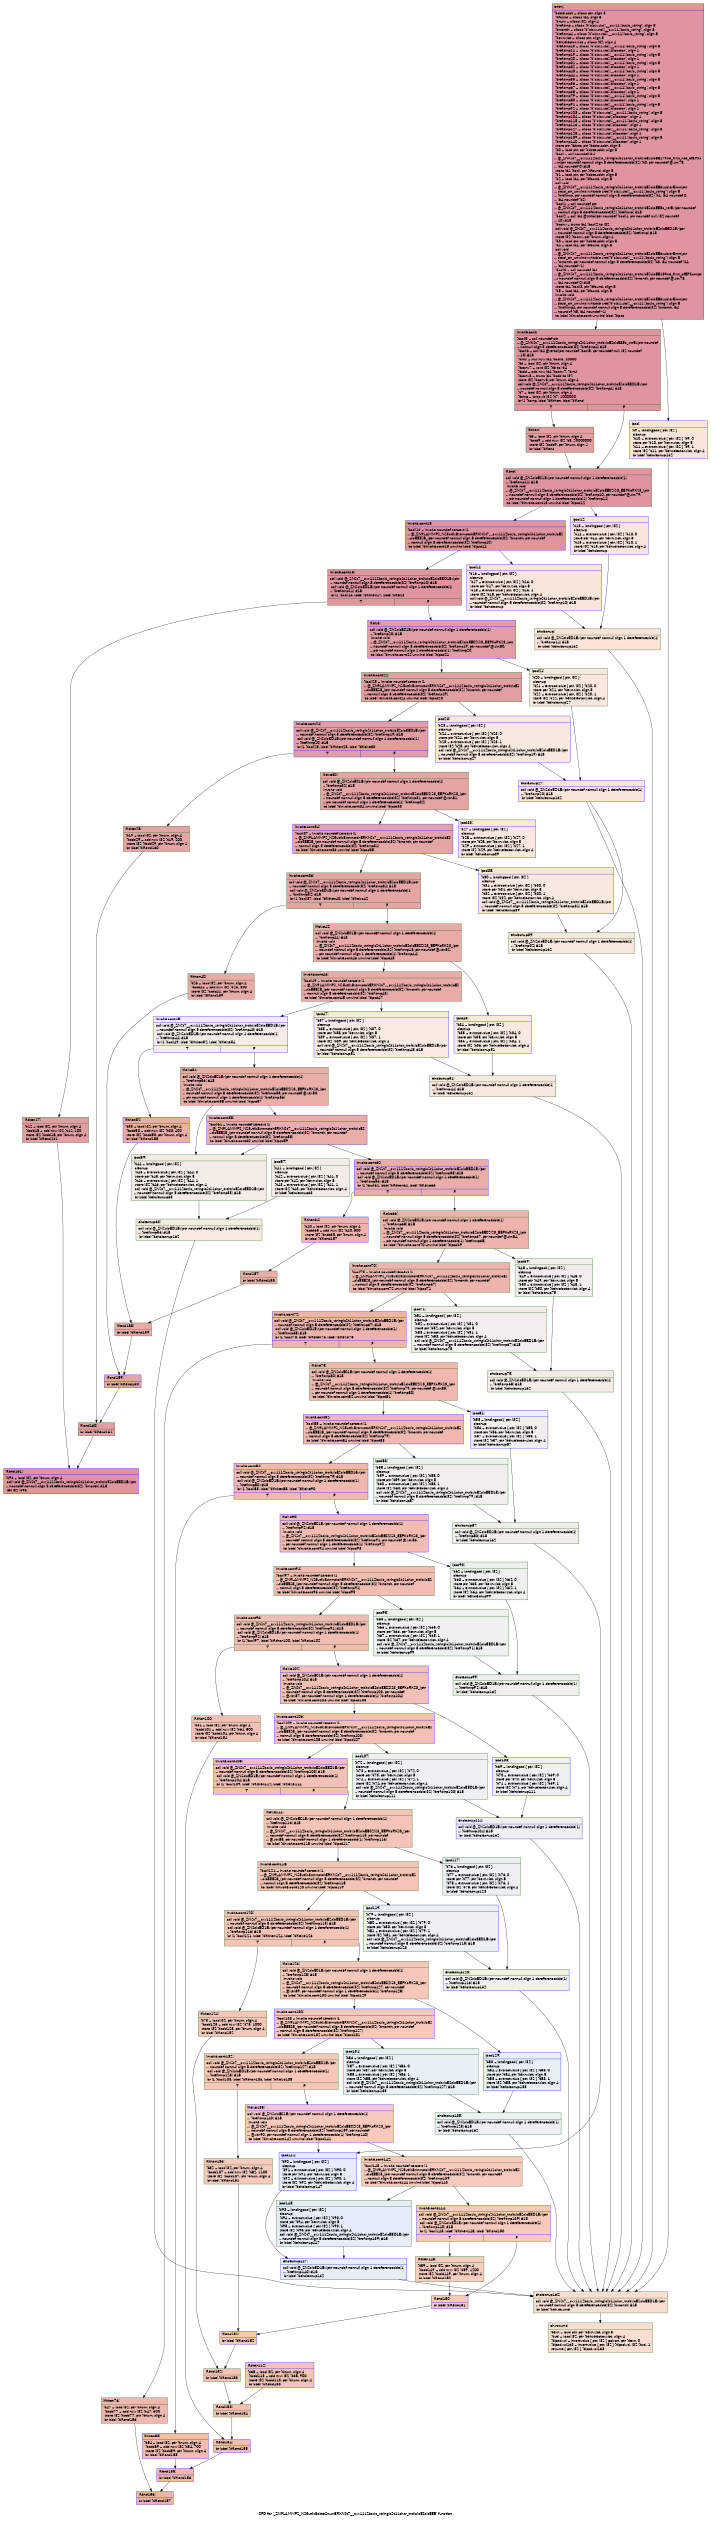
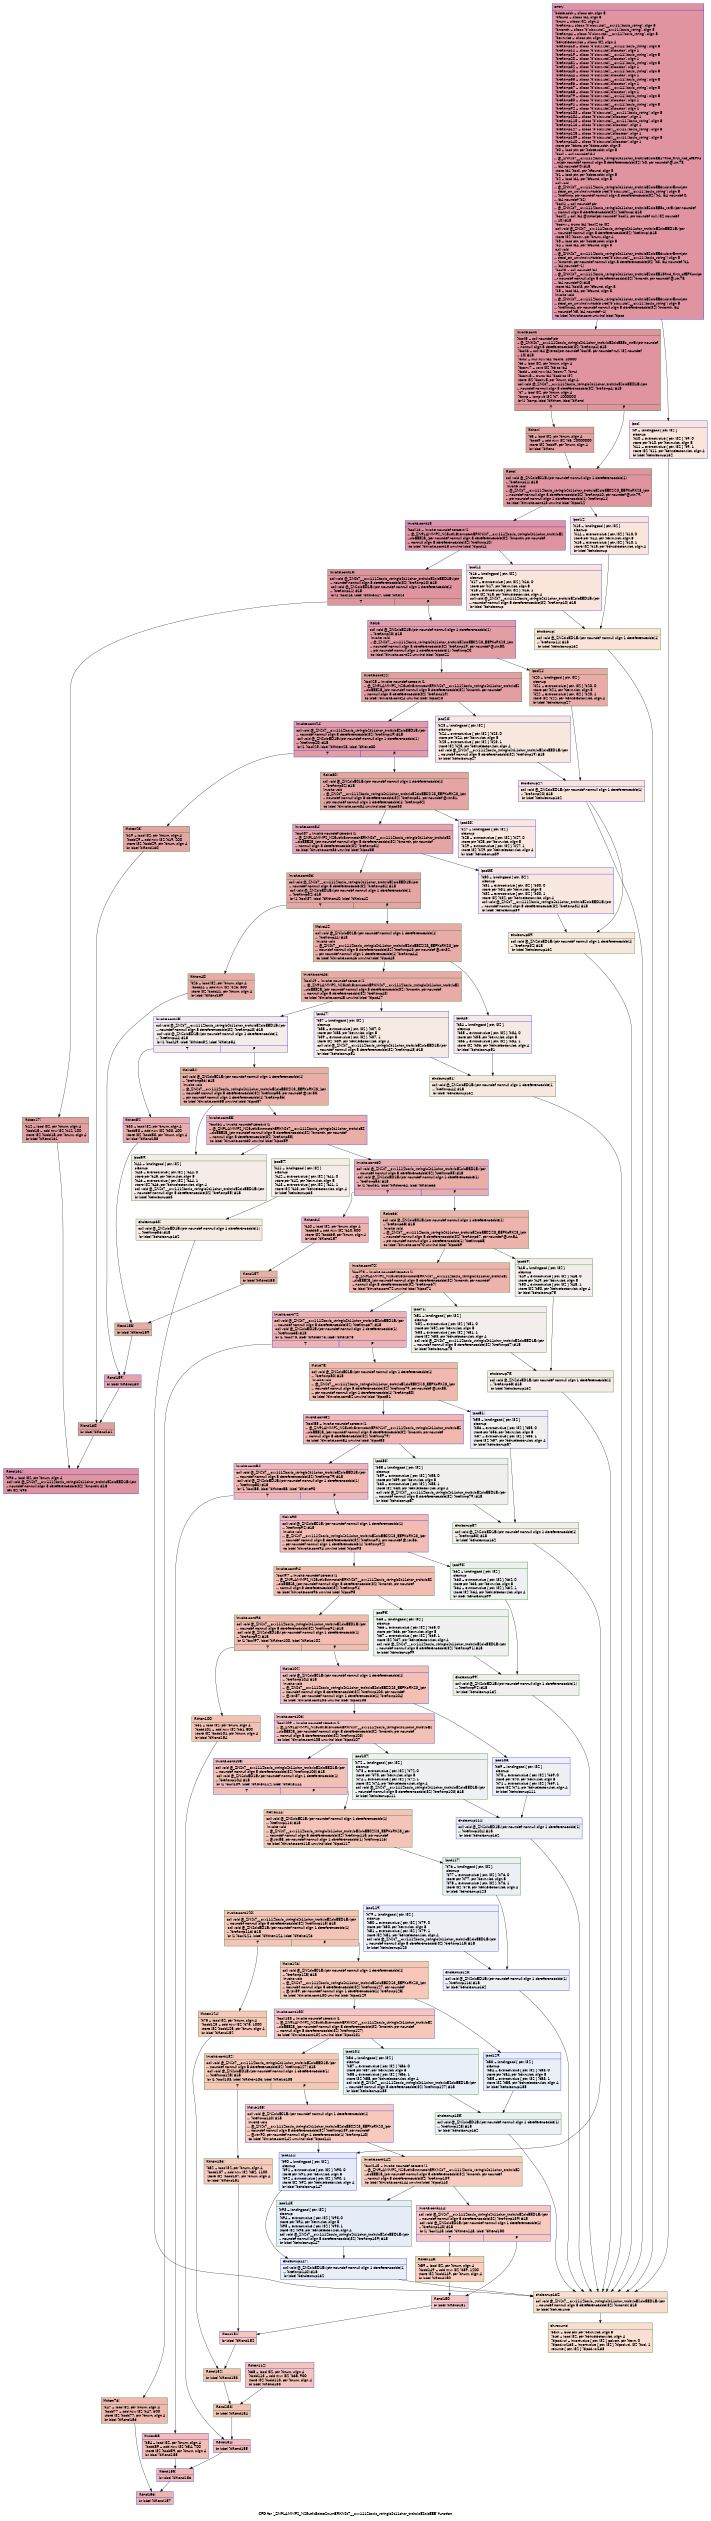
(569, 687) -> (569, 687)
(199, 1208) -> none
(338, 1876) -> none
